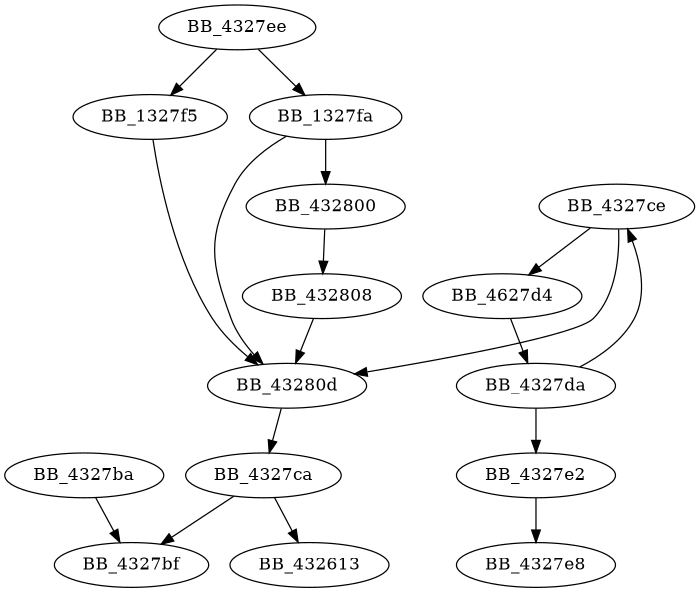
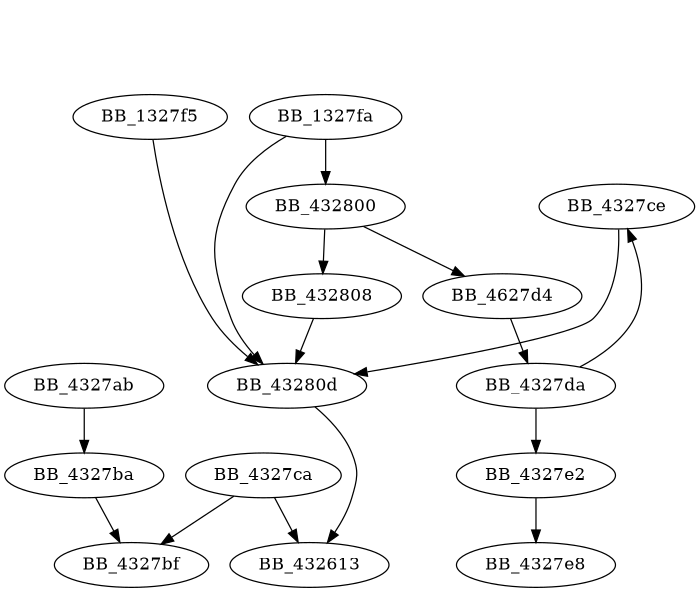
(237, 27) -> none
(565, 248) -> (408, 249)
none -> (84, 386)
(277, 425) -> (356, 465)
